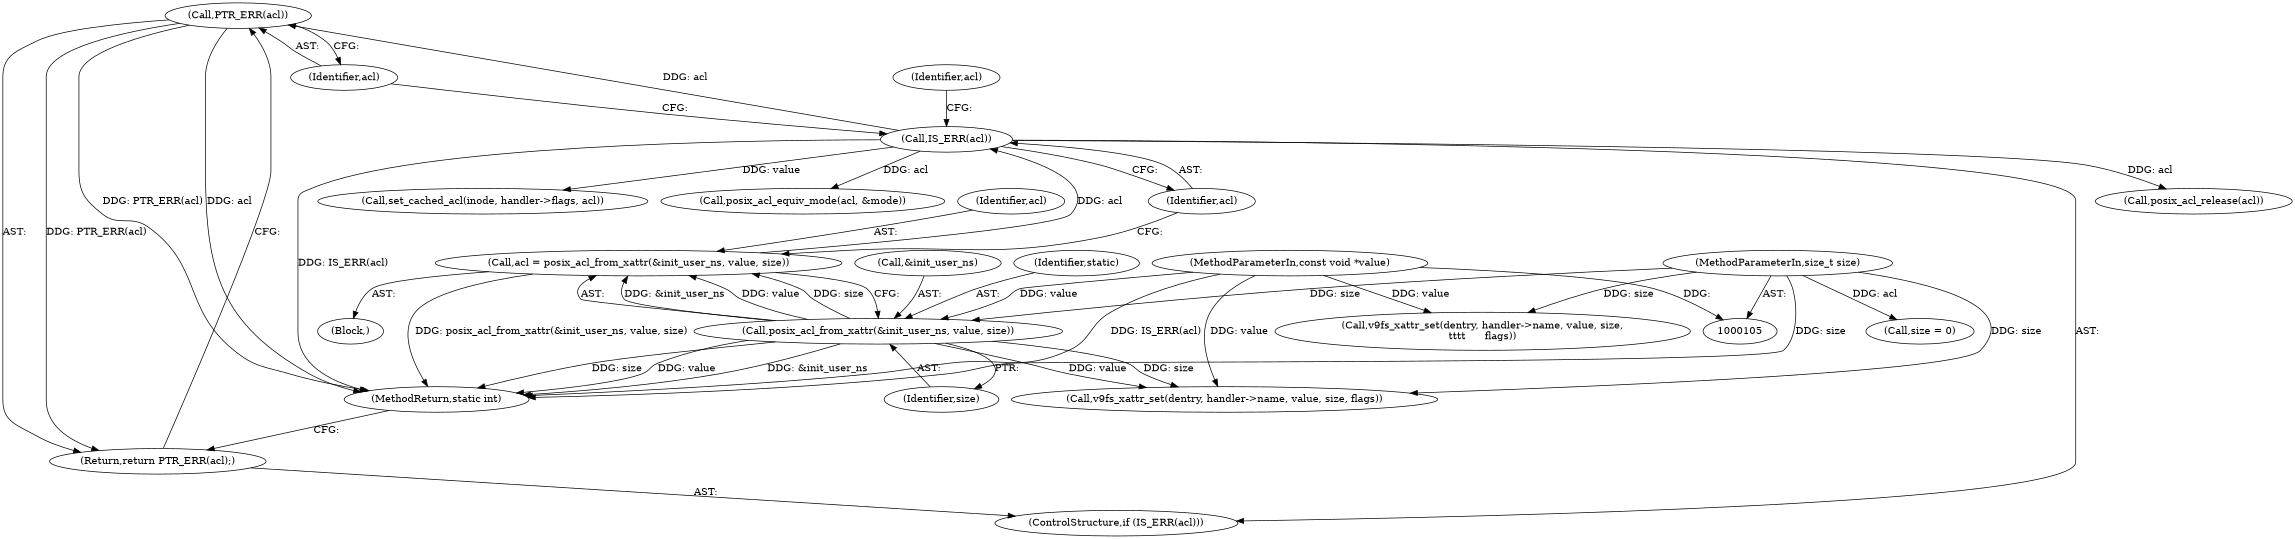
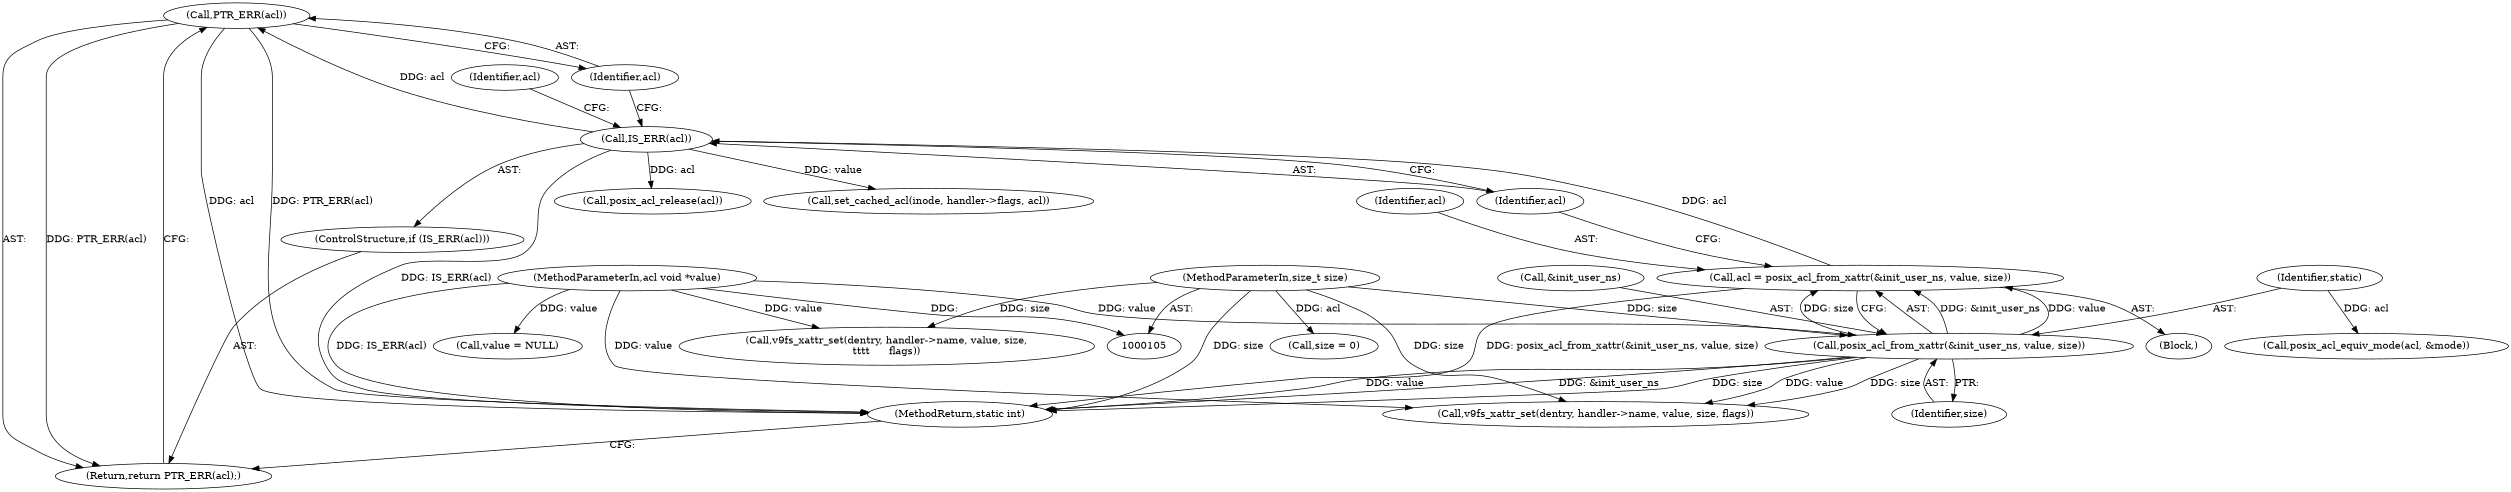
(879, 169) -> (2341, 309)
(1290, 263) -> (627, 278)
none -> (508, 346)
(629, 492) -> (241, 320)
